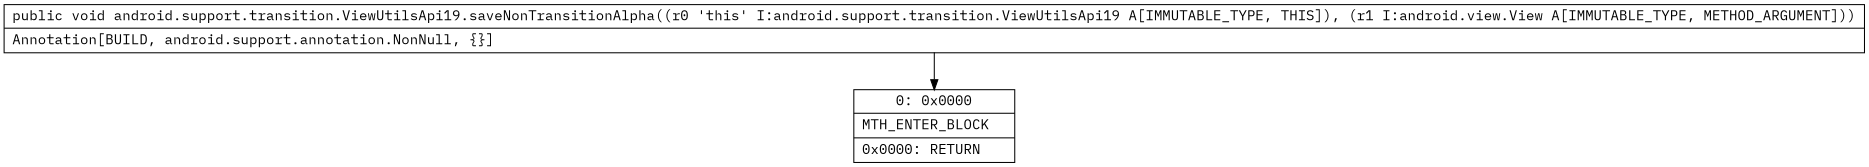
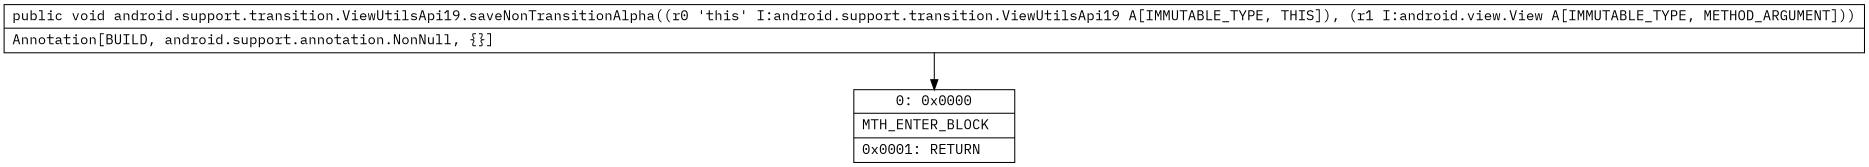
(934, 150) -> (934, 150)
